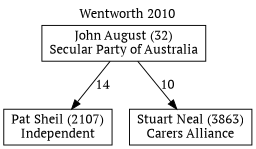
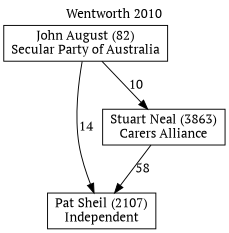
(124, 43) -> (86, 43)
none -> (136, 165)
